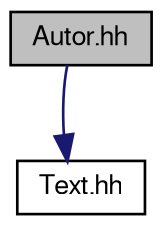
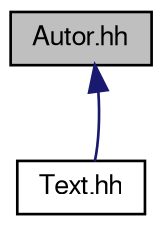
(63, 100) -> (99, 127)
